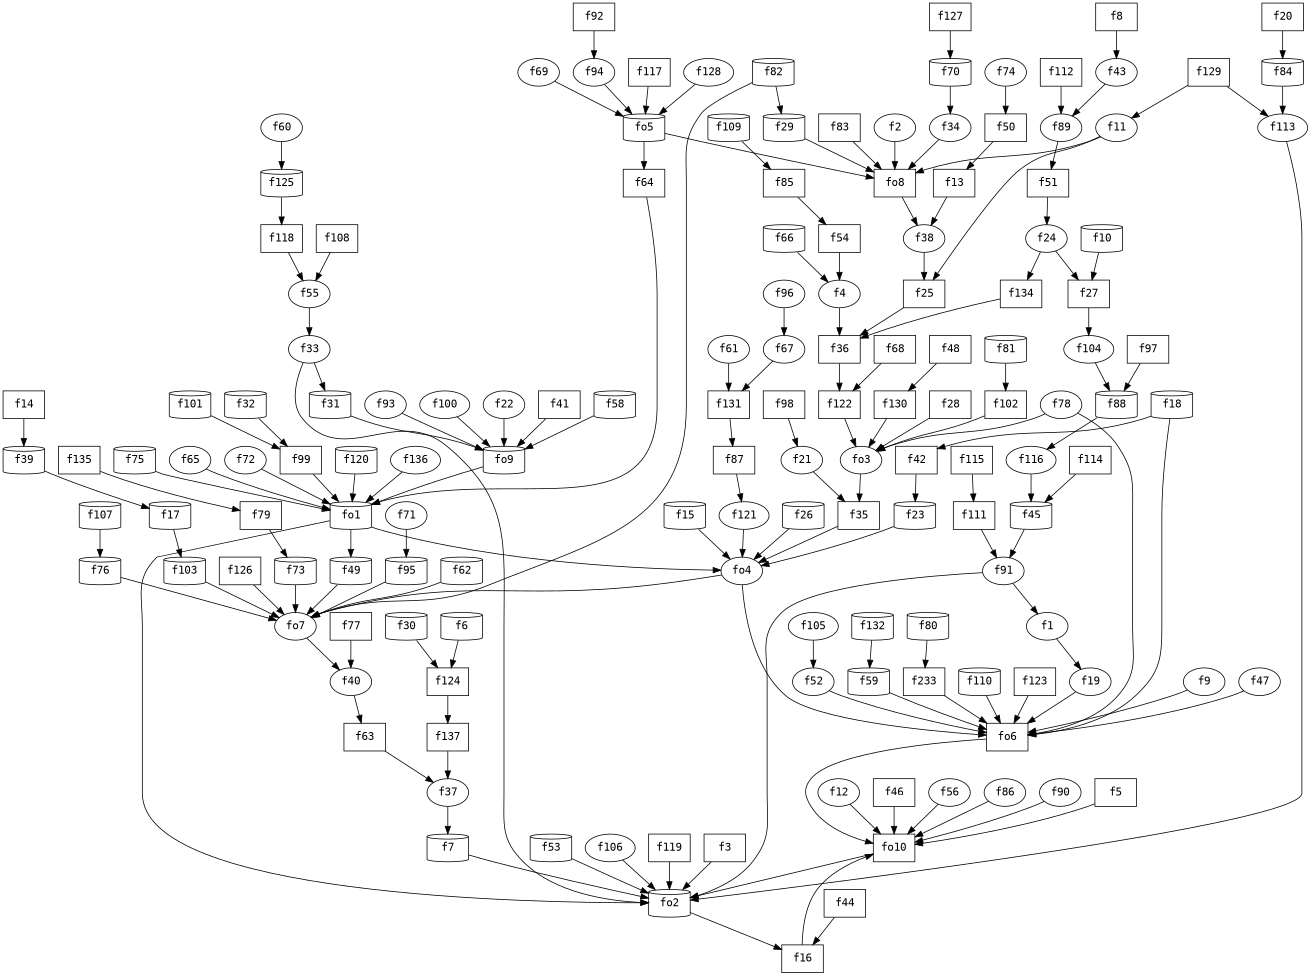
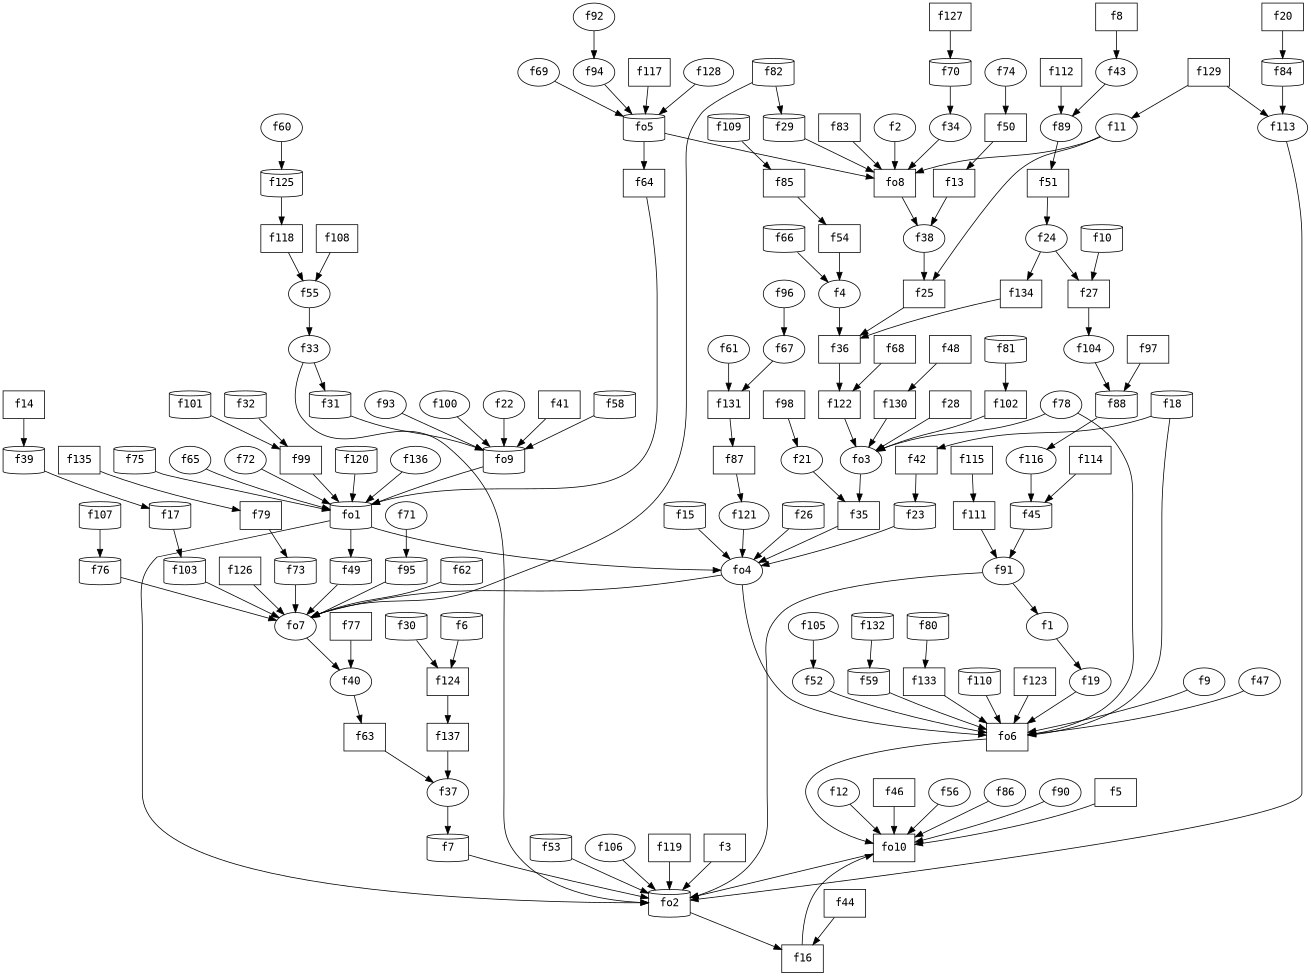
(594, 17) -> (594, 17)
(924, 682) -> (924, 682)
